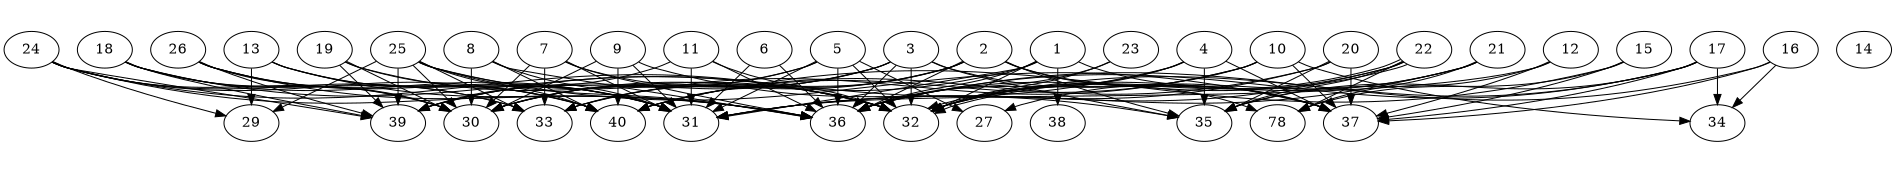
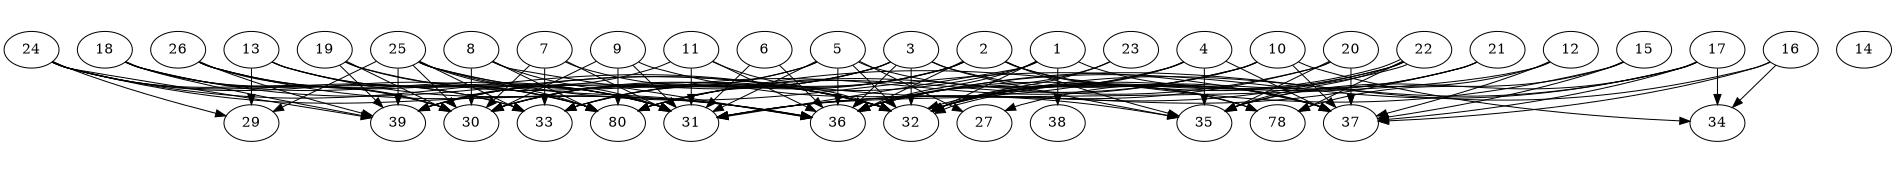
(1393, 86) -> (1052, 87)
(682, 92) -> none
(618, 123) -> (618, 123)
